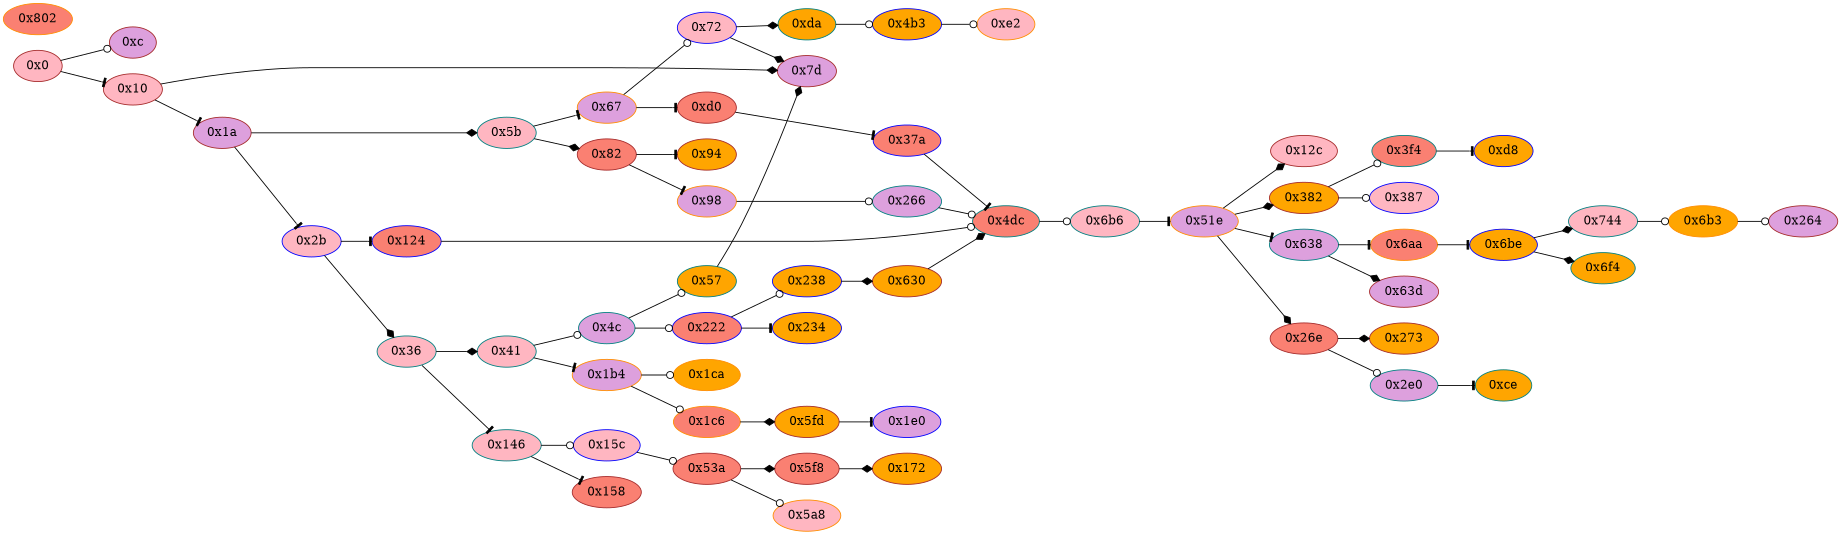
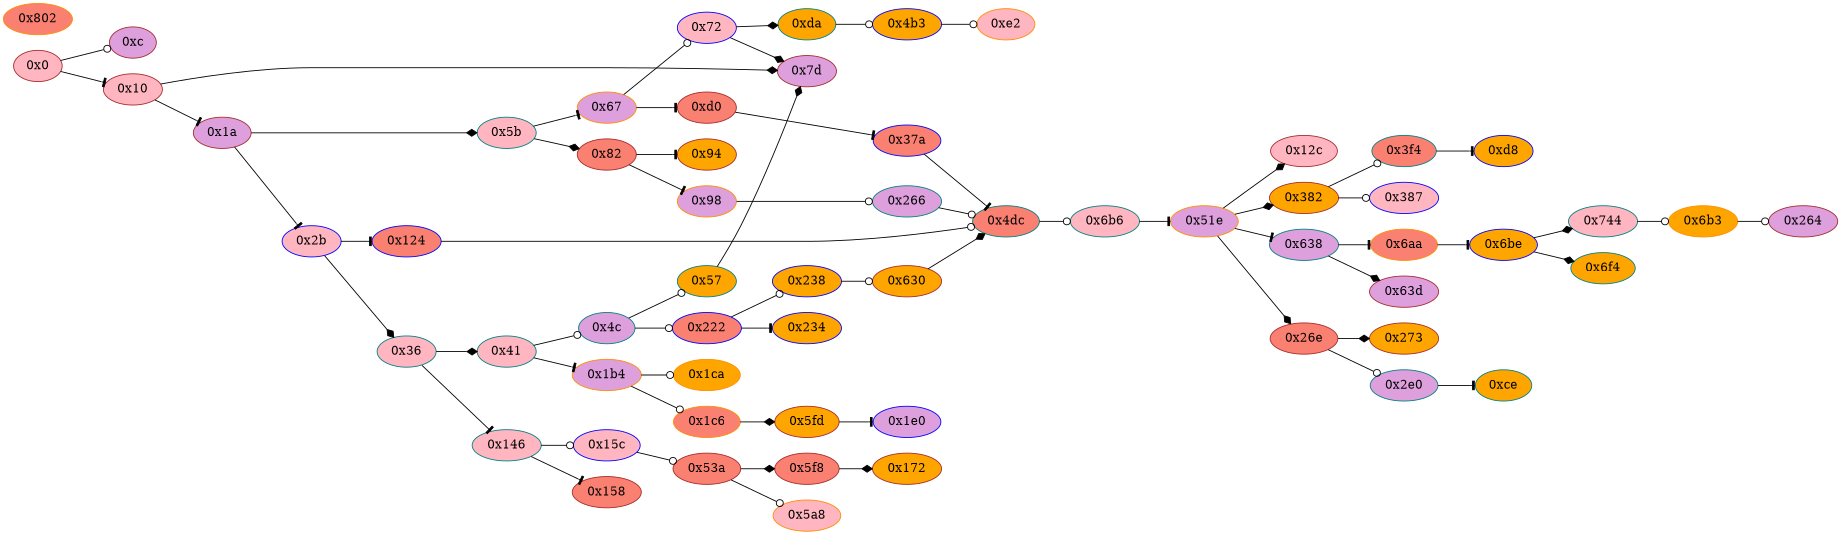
(853, 281) -> (853, 281)
